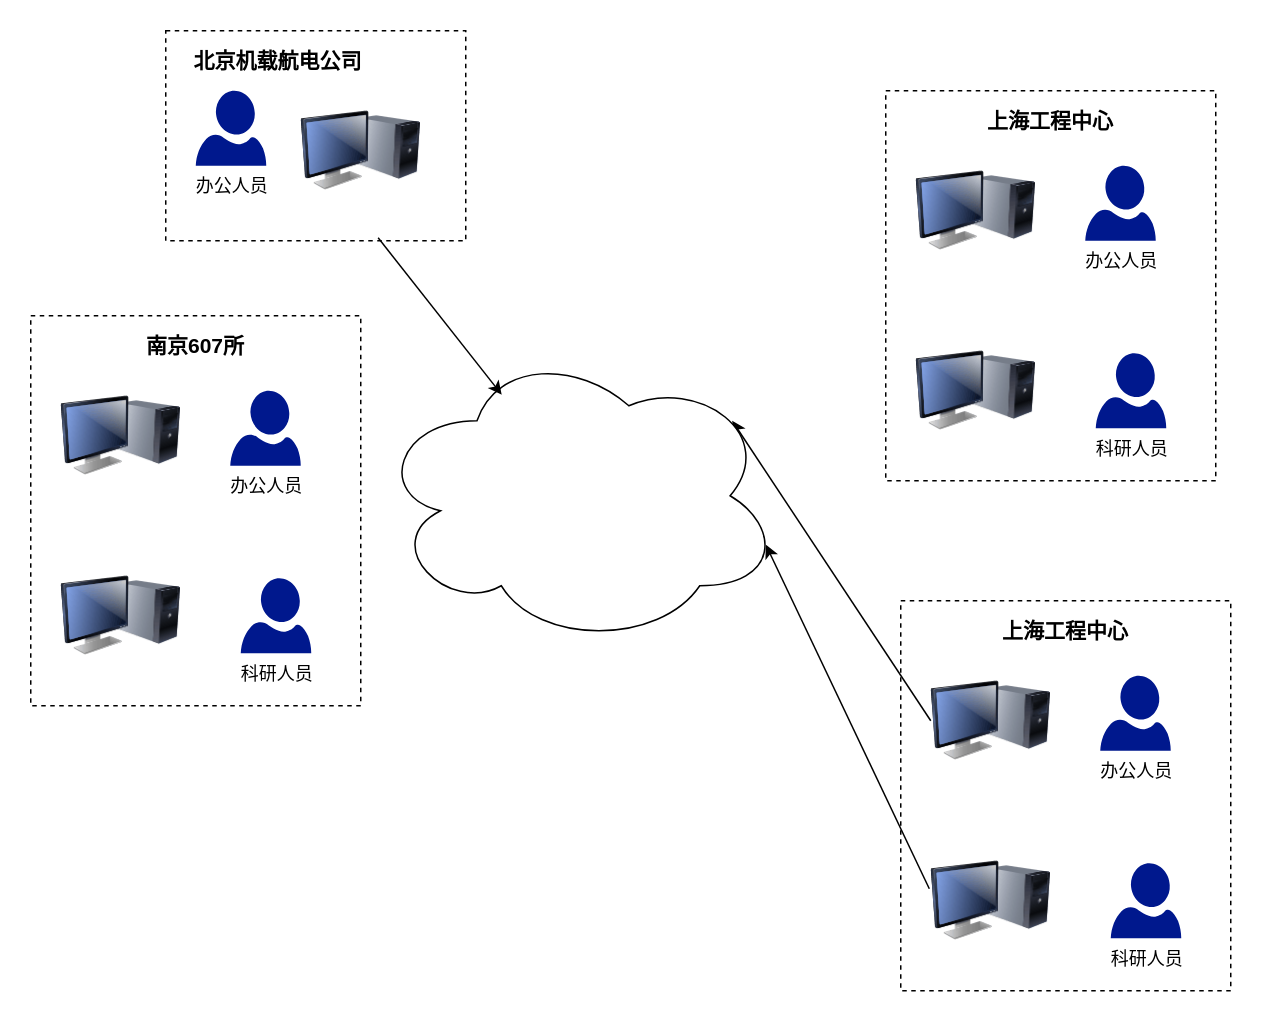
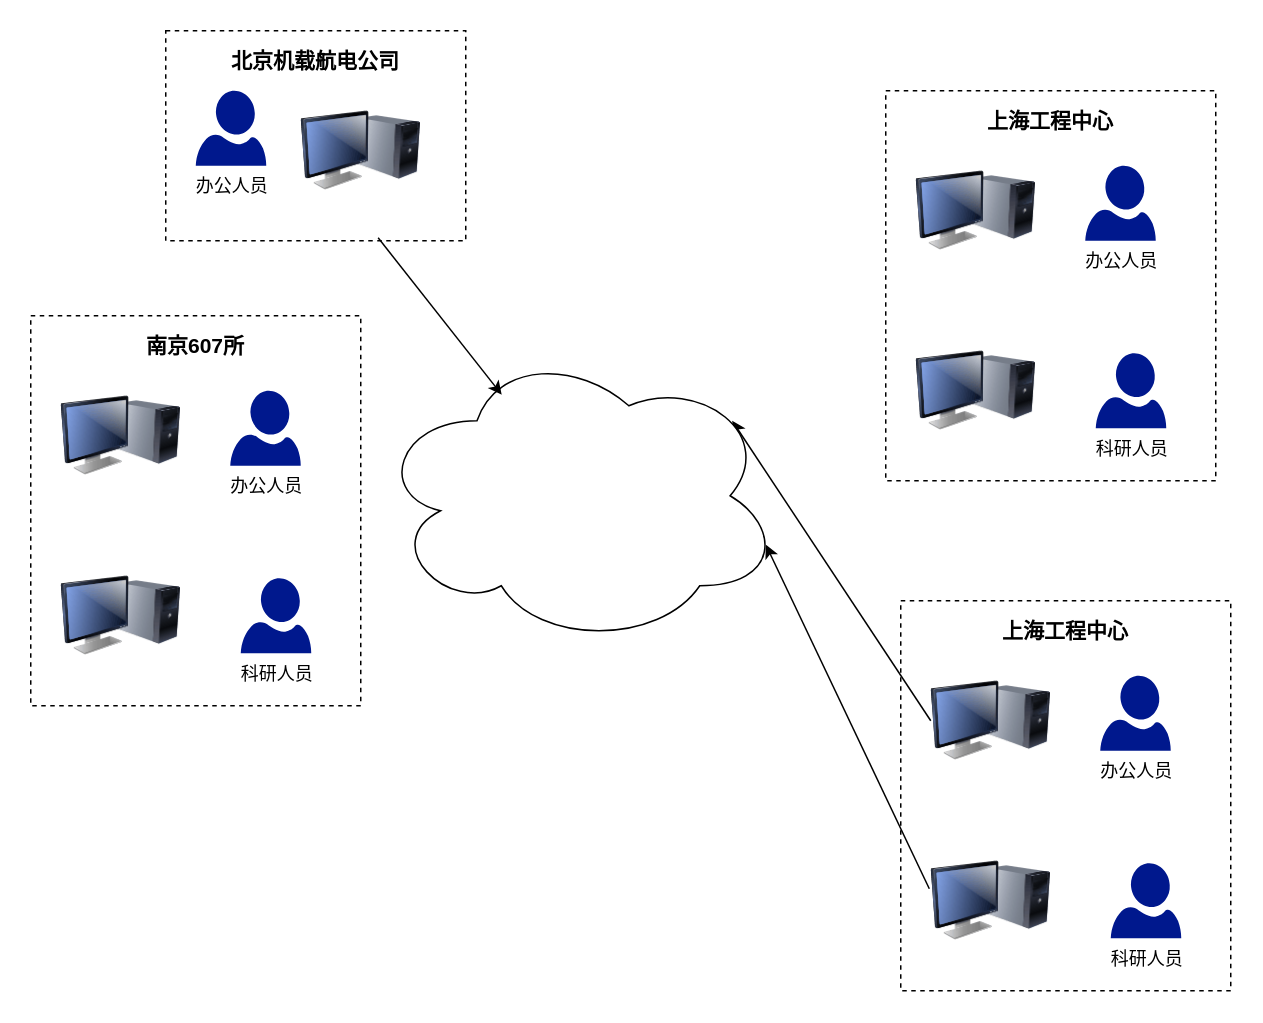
(278, 61) -> (316, 61)
